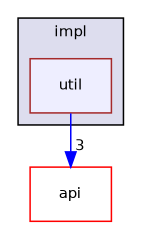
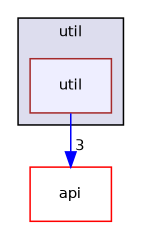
(71, 32) -> (71, 32)
